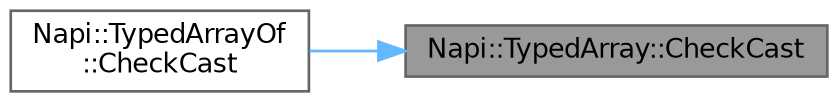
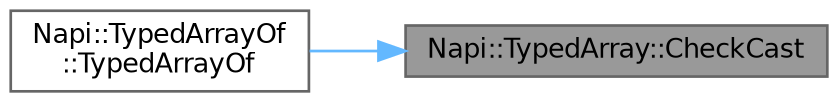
(160, 51) -> (160, 51)
